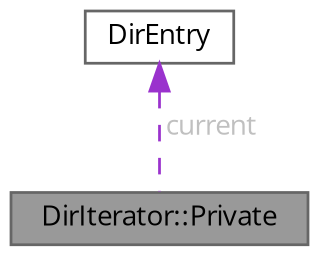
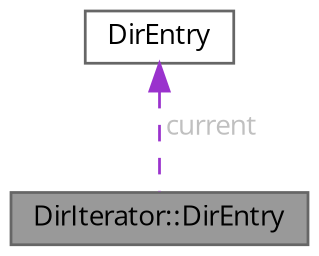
(160, 219) -> (160, 219)
